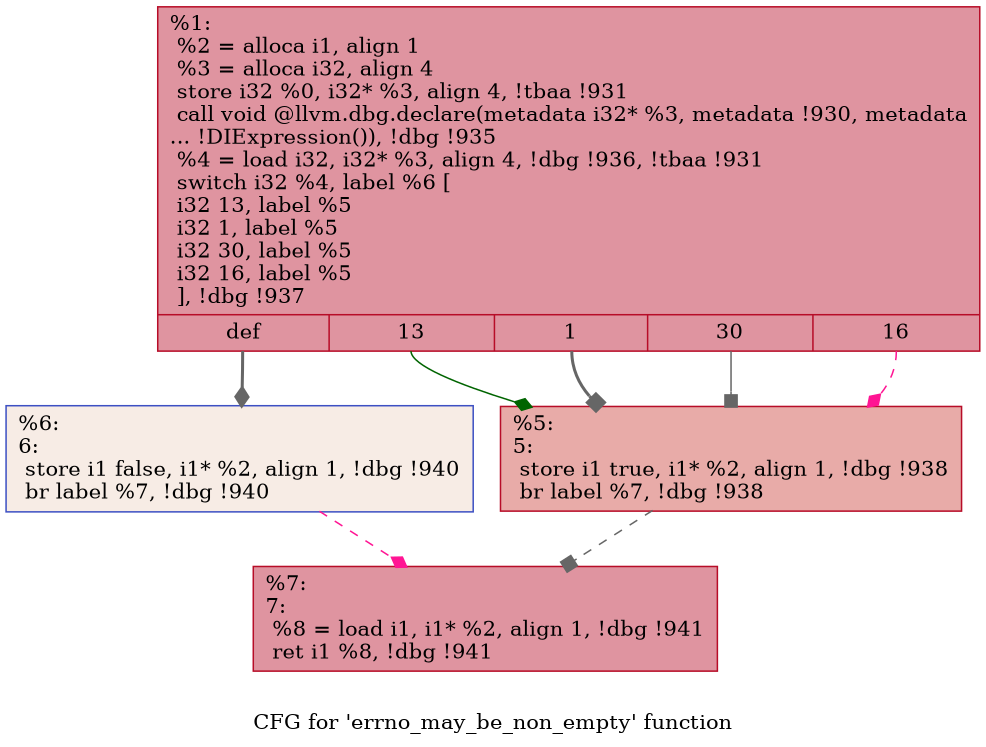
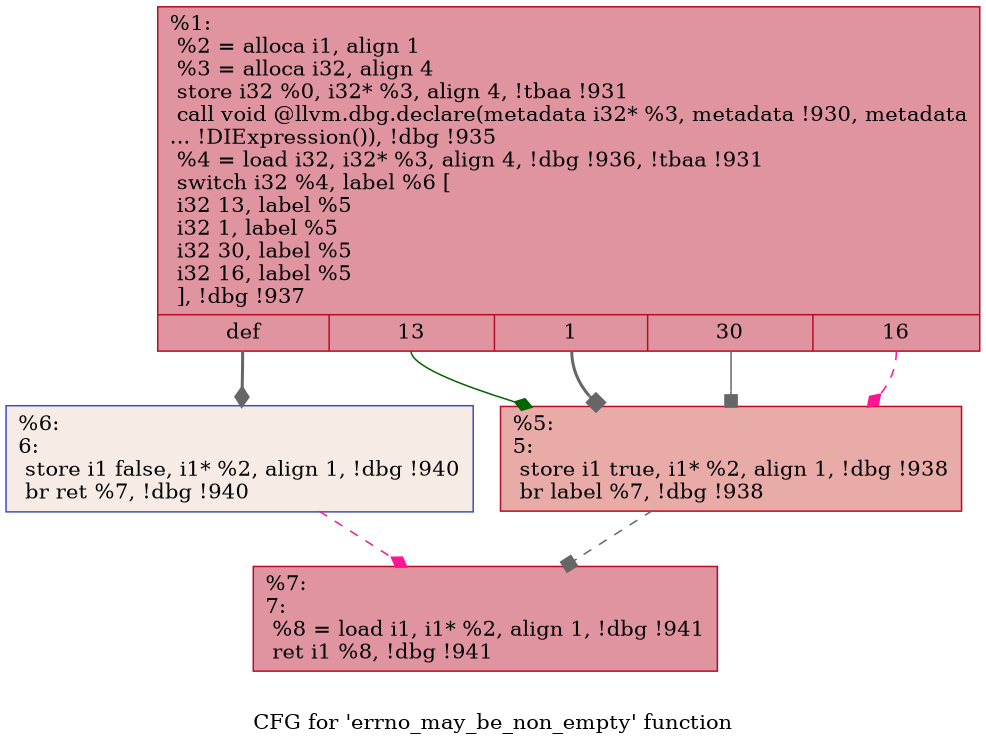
(144, 492) -> (134, 492)
